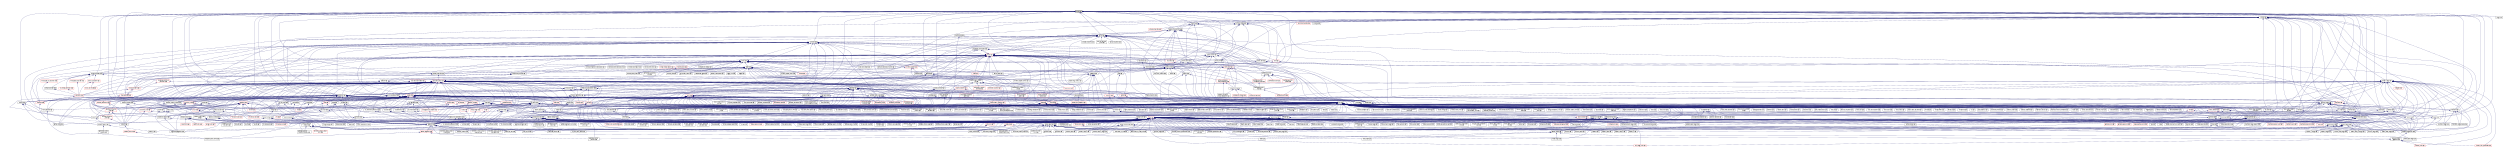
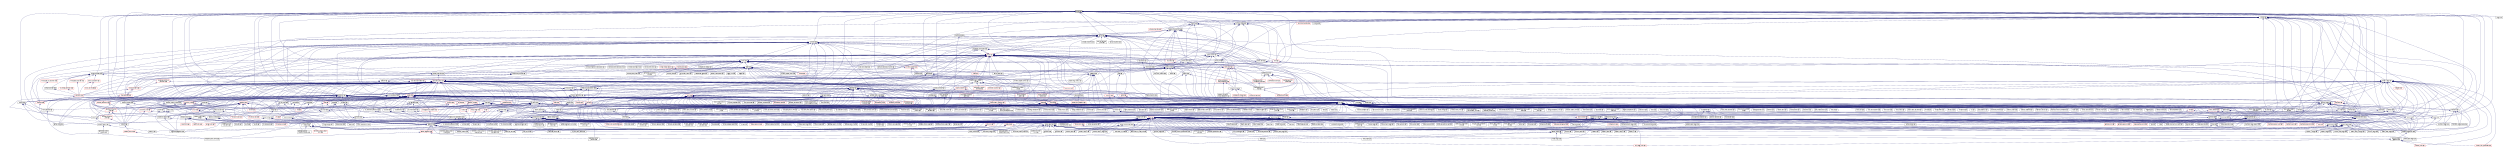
(1847, 110) -> none
